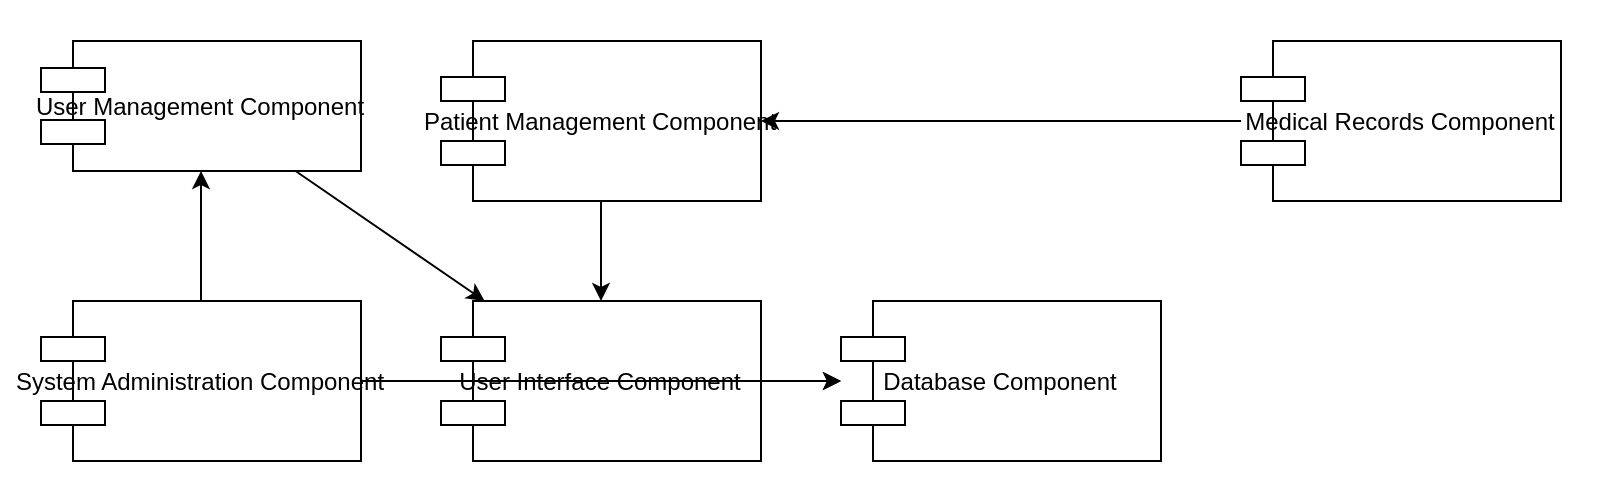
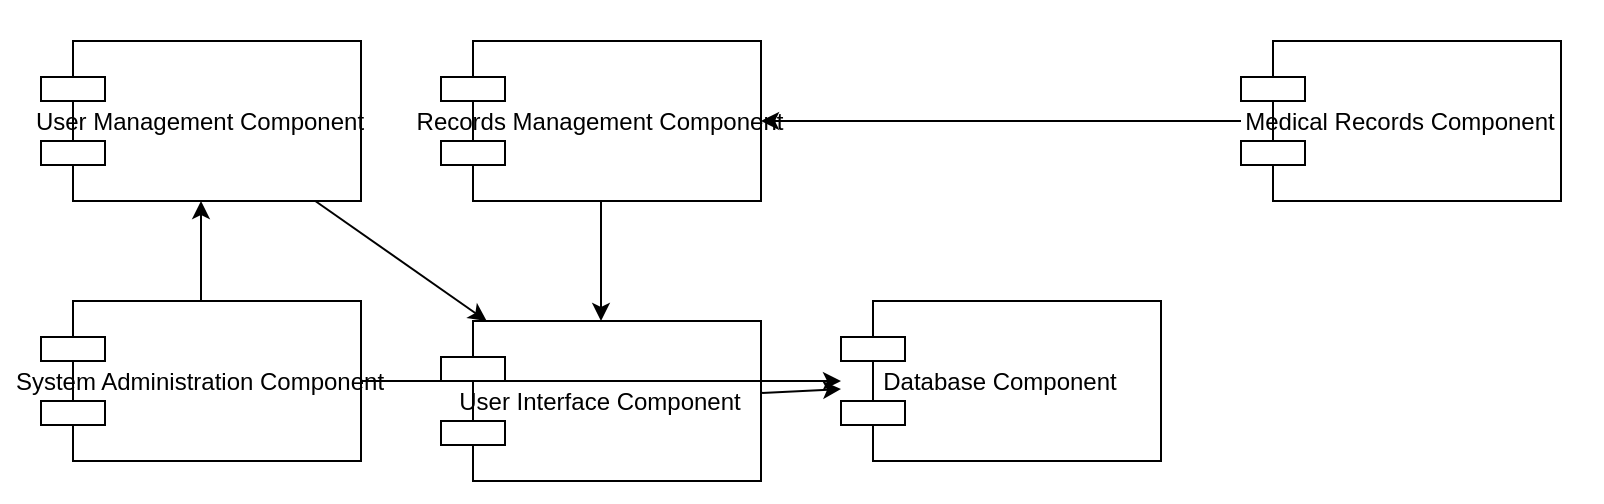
(201, 106) -> (201, 121)
(600, 122) -> (600, 122)
(601, 381) -> (601, 401)
